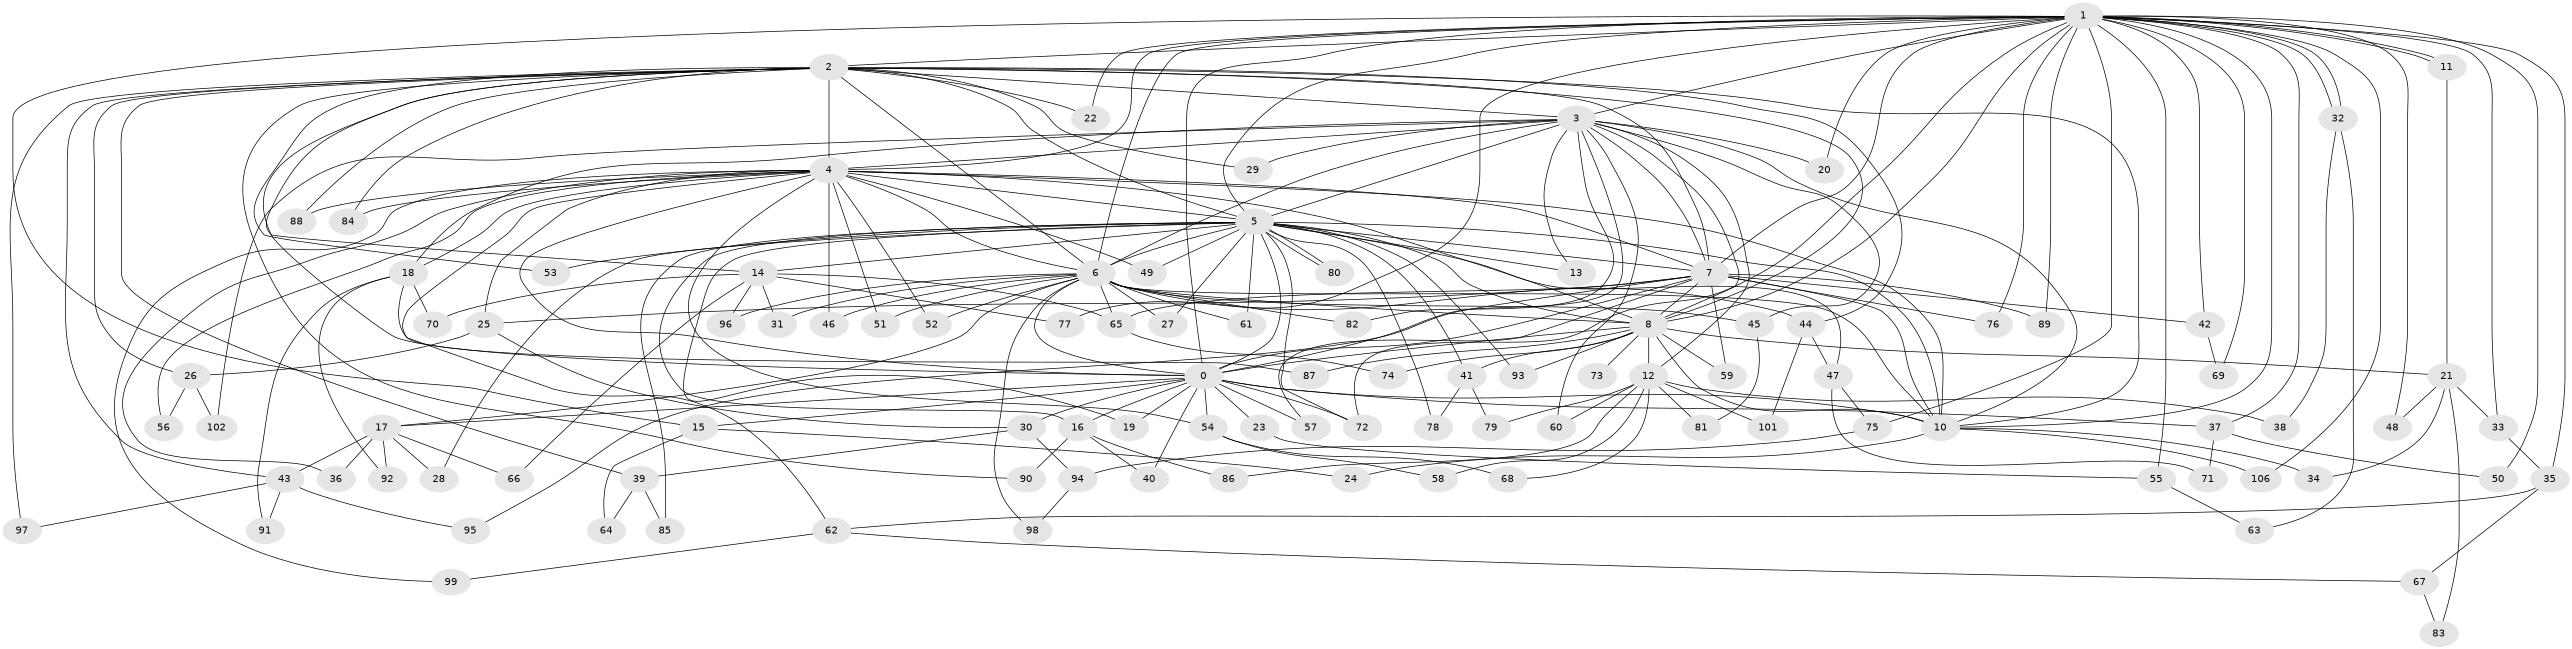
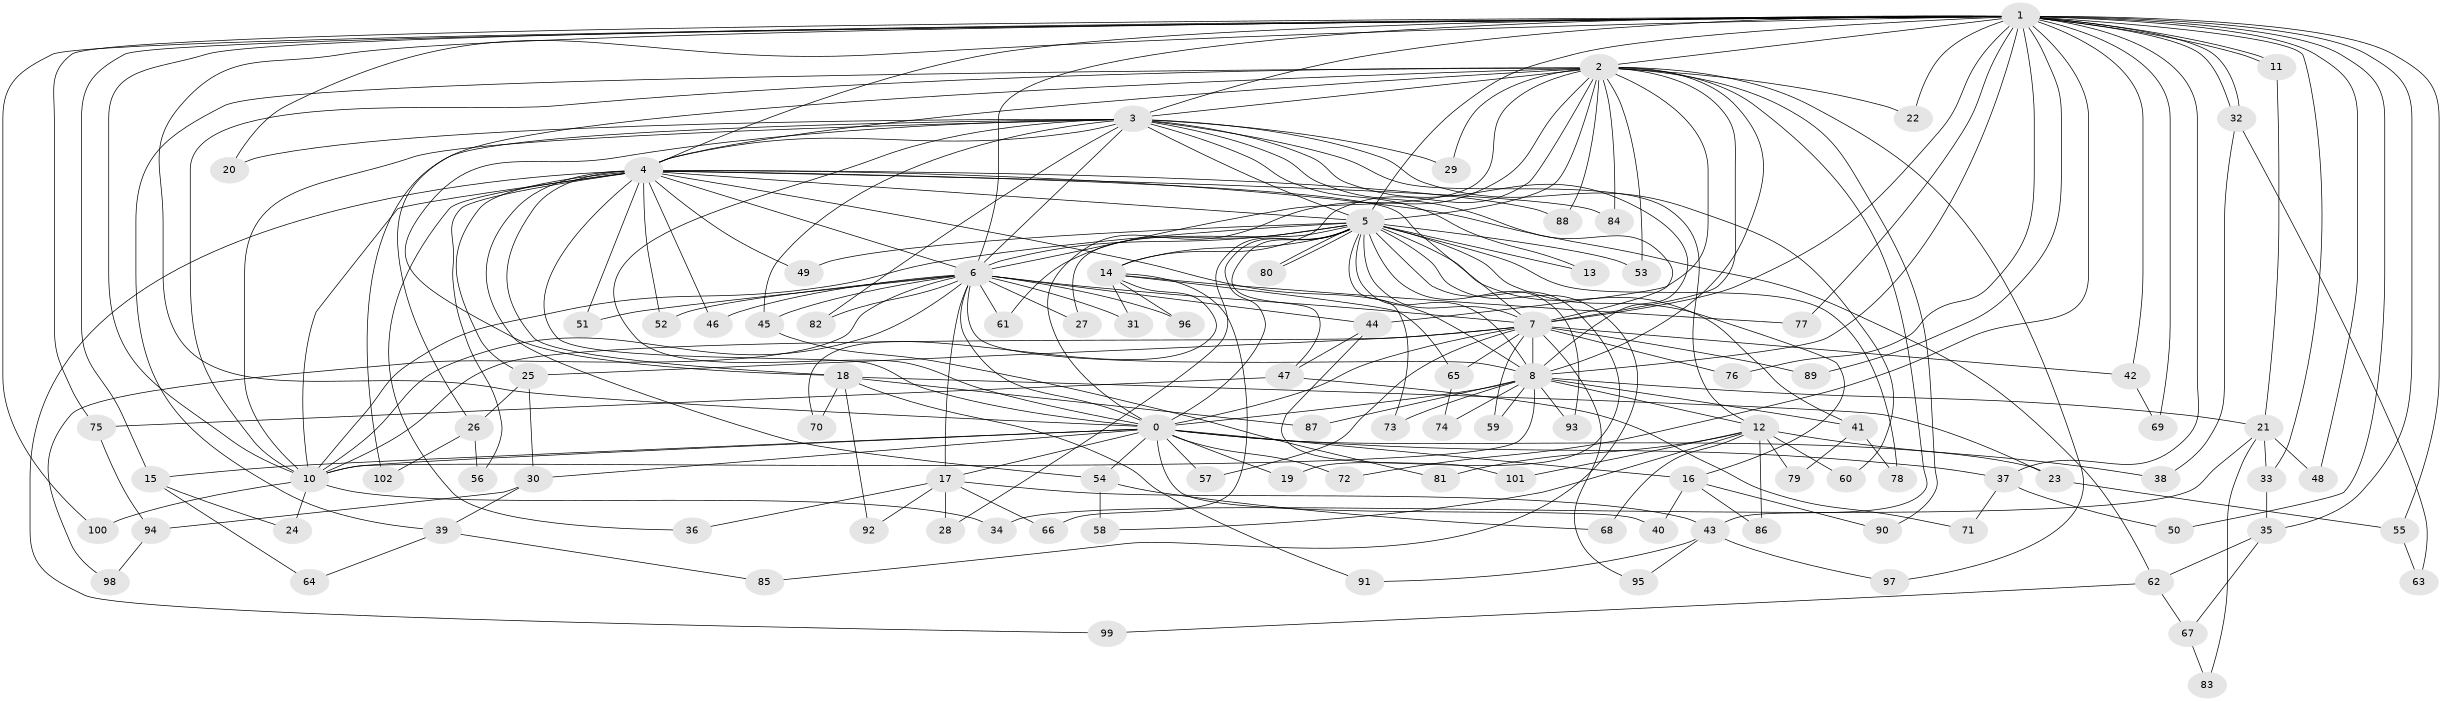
(1106, 299) -> (1227, 299)
(1286, 343) -> (1404, 326)
none -> (1397, 394)
(2261, 479) -> (98, 531)
